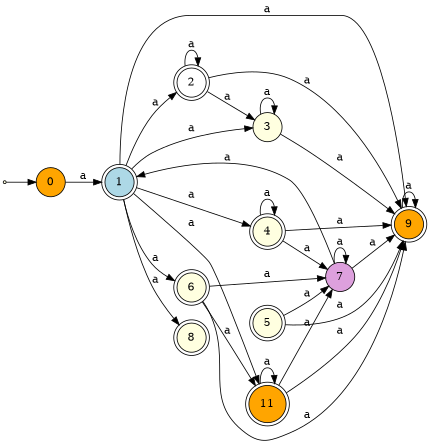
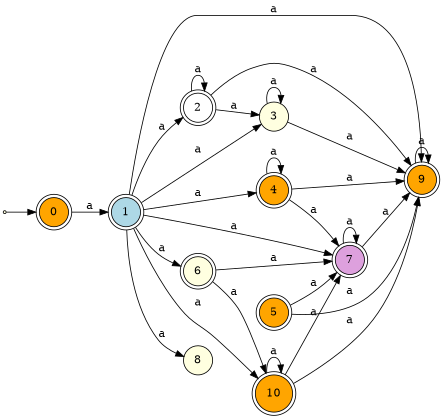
(265, 170) -> (234, 233)
(51, 182) -> (54, 212)
(267, 232) -> (274, 190)
(340, 277) -> (350, 260)
(267, 323) -> (274, 313)
(192, 338) -> (198, 360)
(267, 404) -> (274, 394)
(304, 425) -> none
